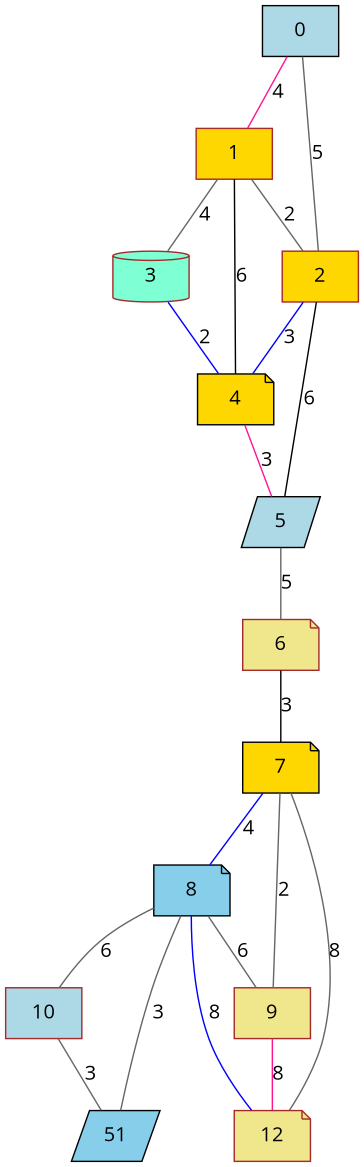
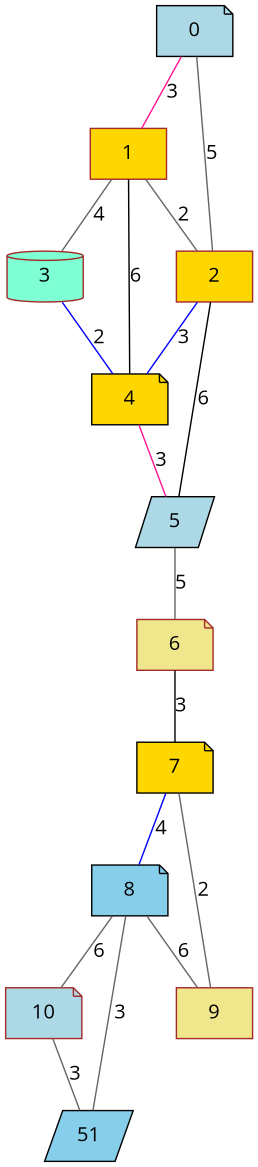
(301, 31) -> (195, 31)
(279, 92) -> (173, 92)
(44, 1013) -> (44, 1013)
(272, 1136) -> none
